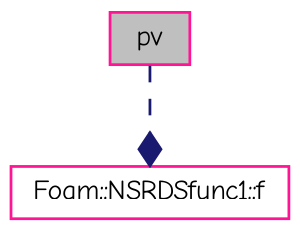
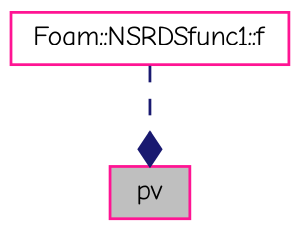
(150, 99) -> (150, 99)
